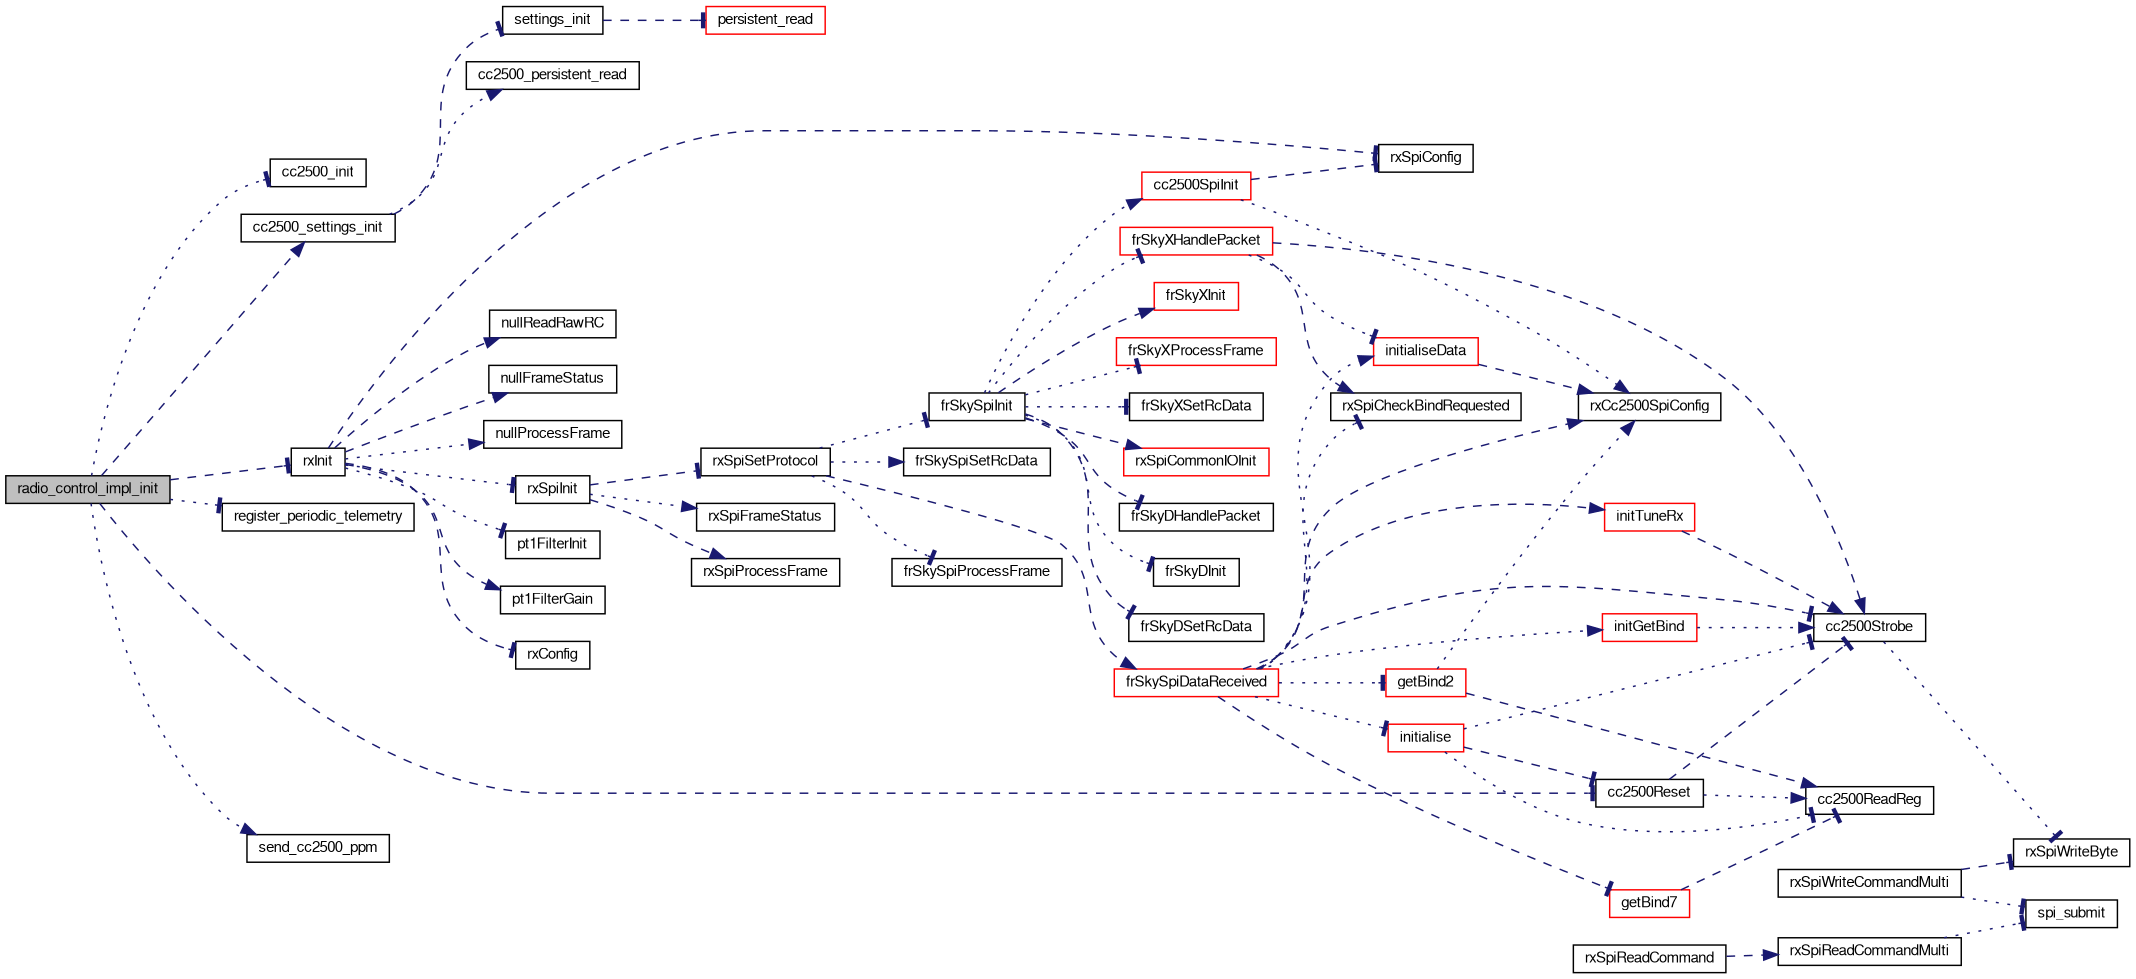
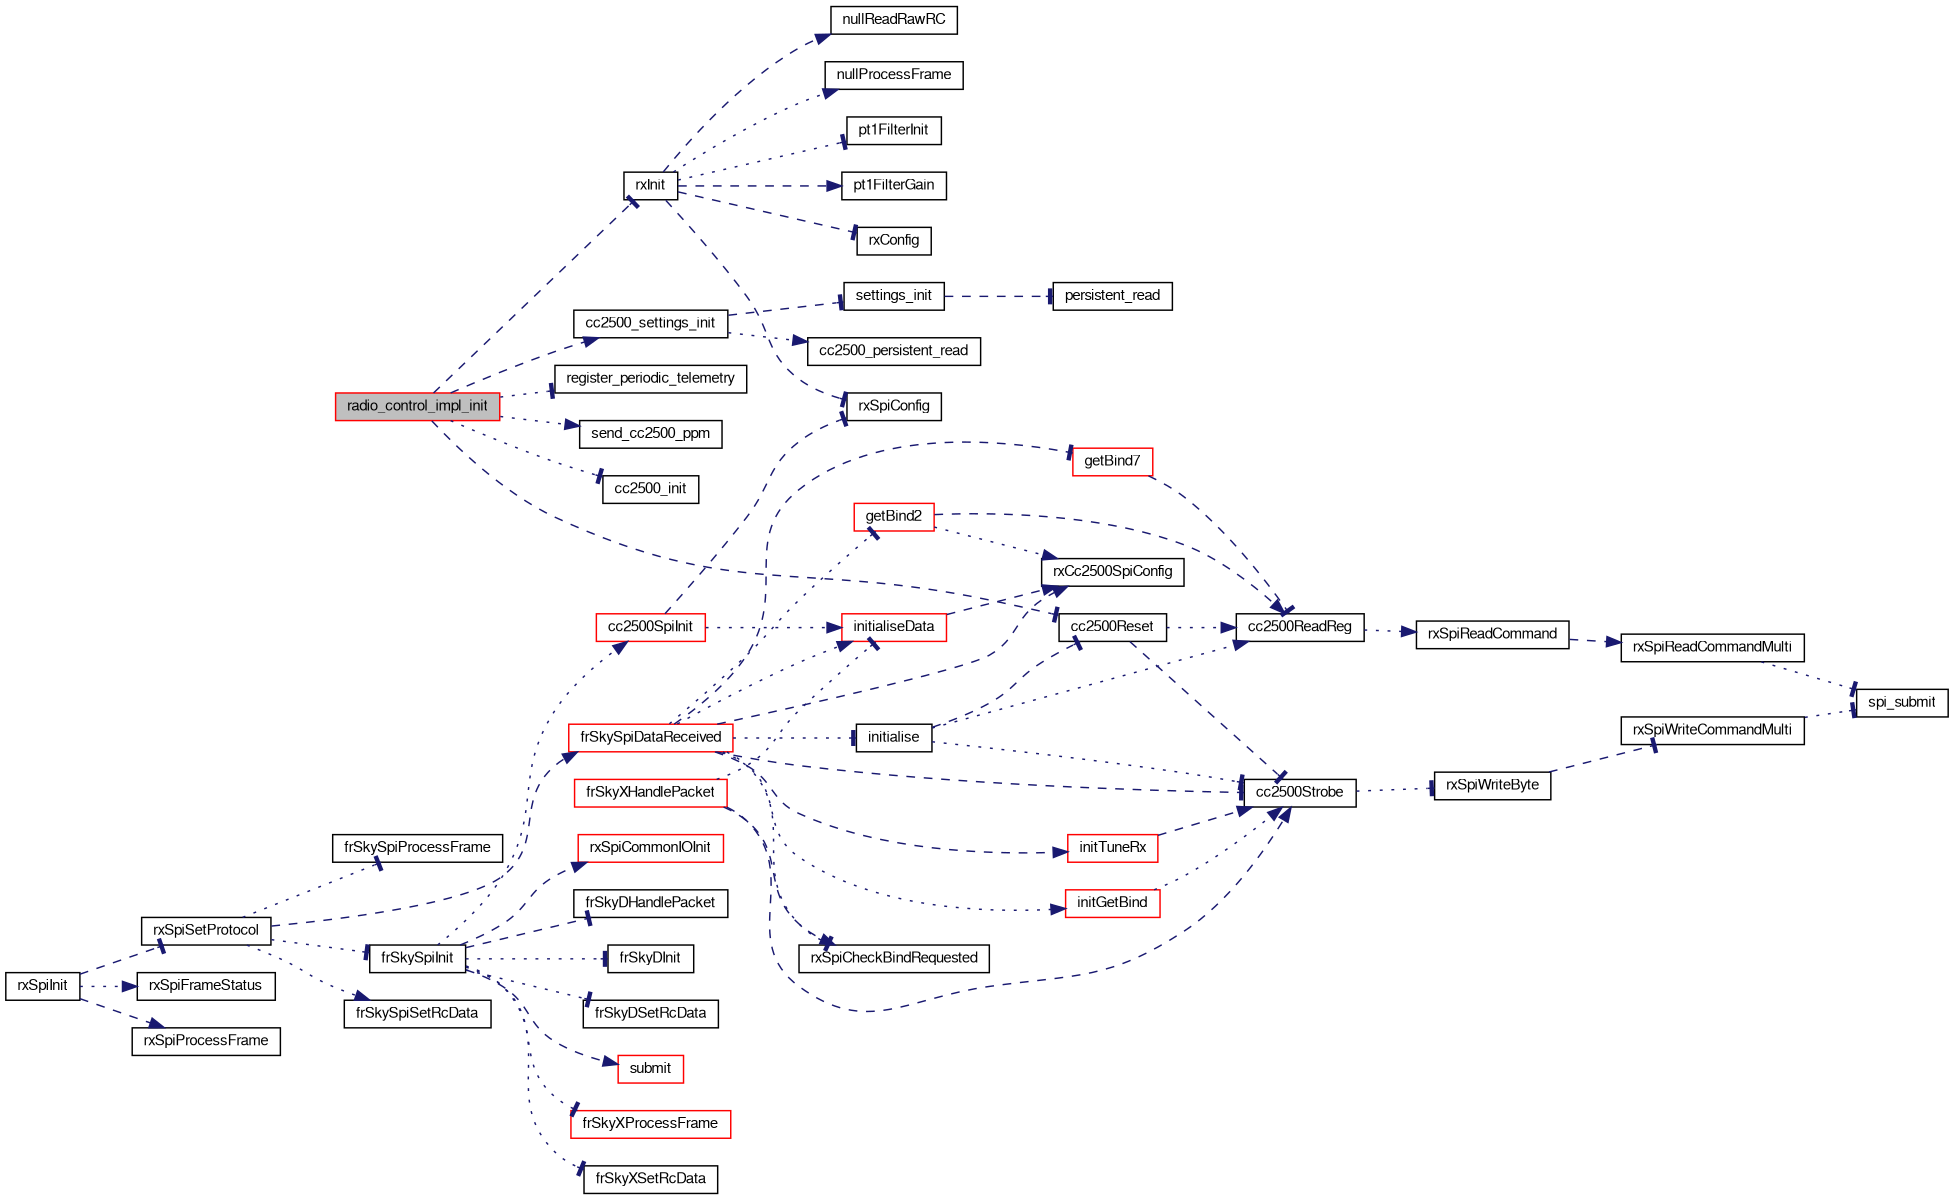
(766, 20) -> (1113, 296)
(1435, 279) -> (748, 628)
(1196, 296) -> (651, 1069)
(1055, 317) -> none
(553, 379) -> none
(427, 475) -> none
(88, 490) -> (418, 407)
(1088, 528) -> (525, 984)
none -> (1383, 631)
(1426, 738) -> (894, 738)
(1618, 829) -> (1083, 687)
(1984, 866) -> (1599, 759)
